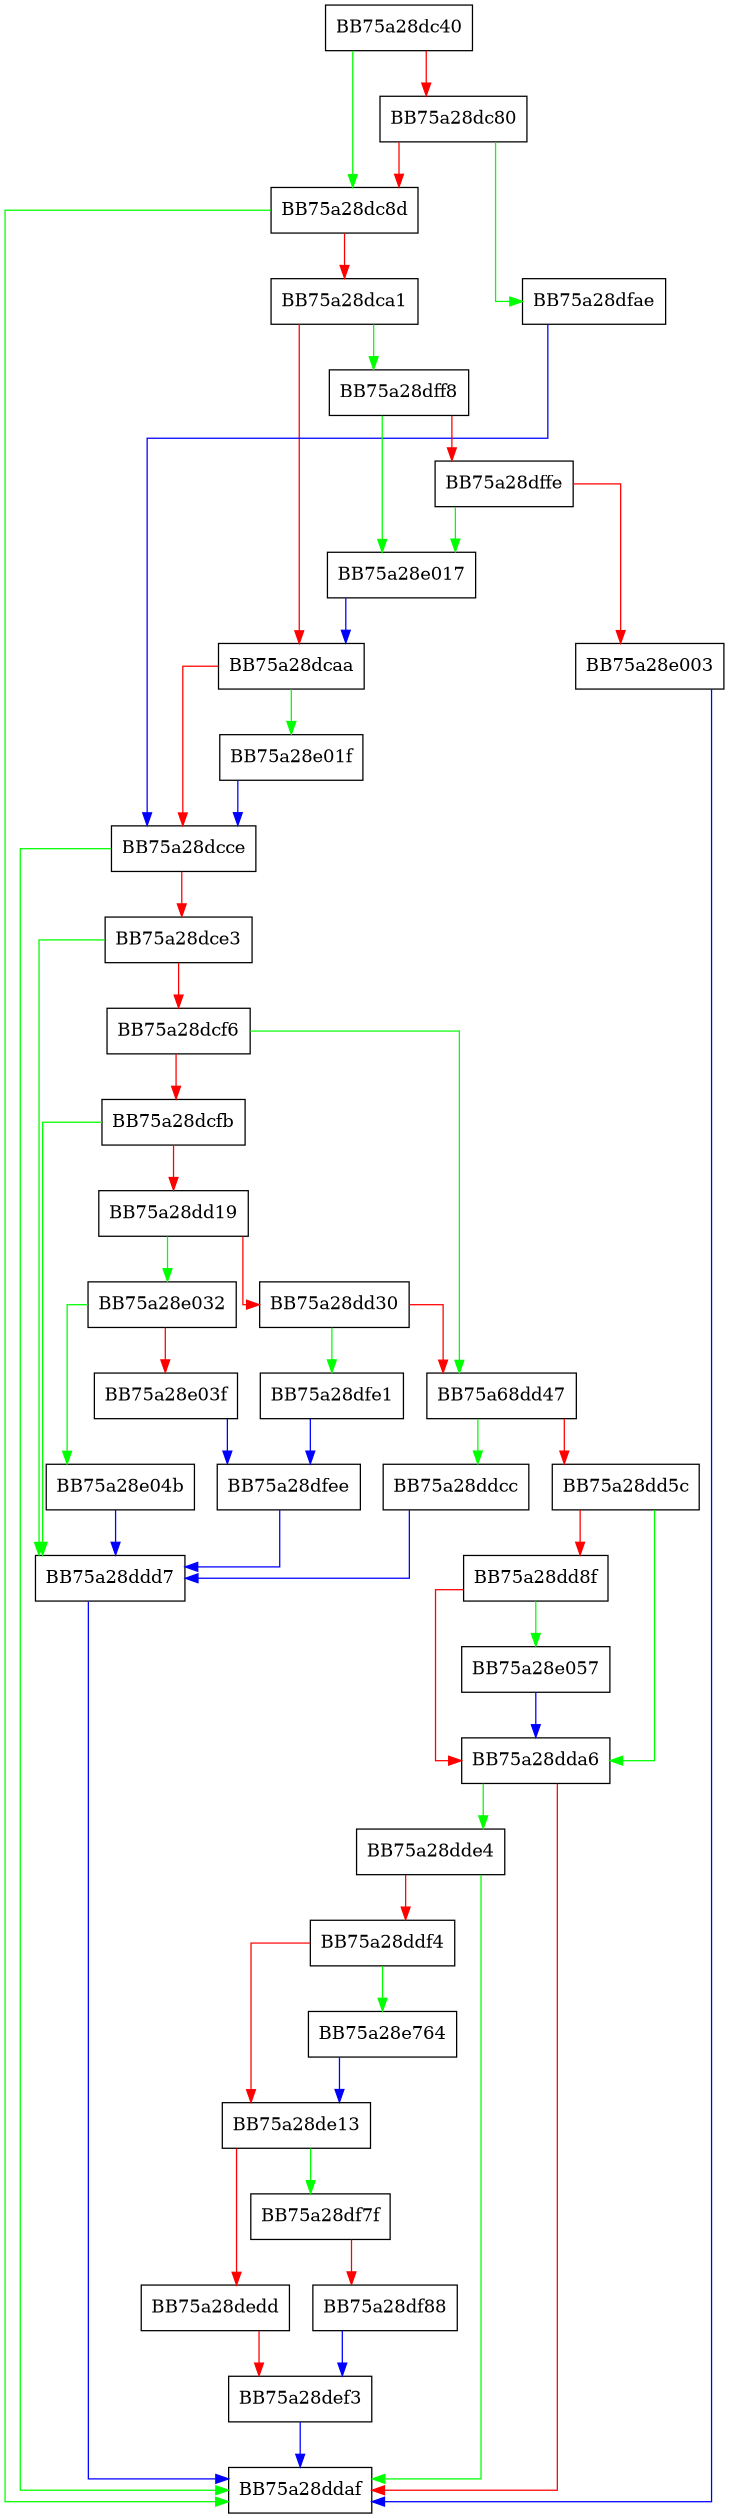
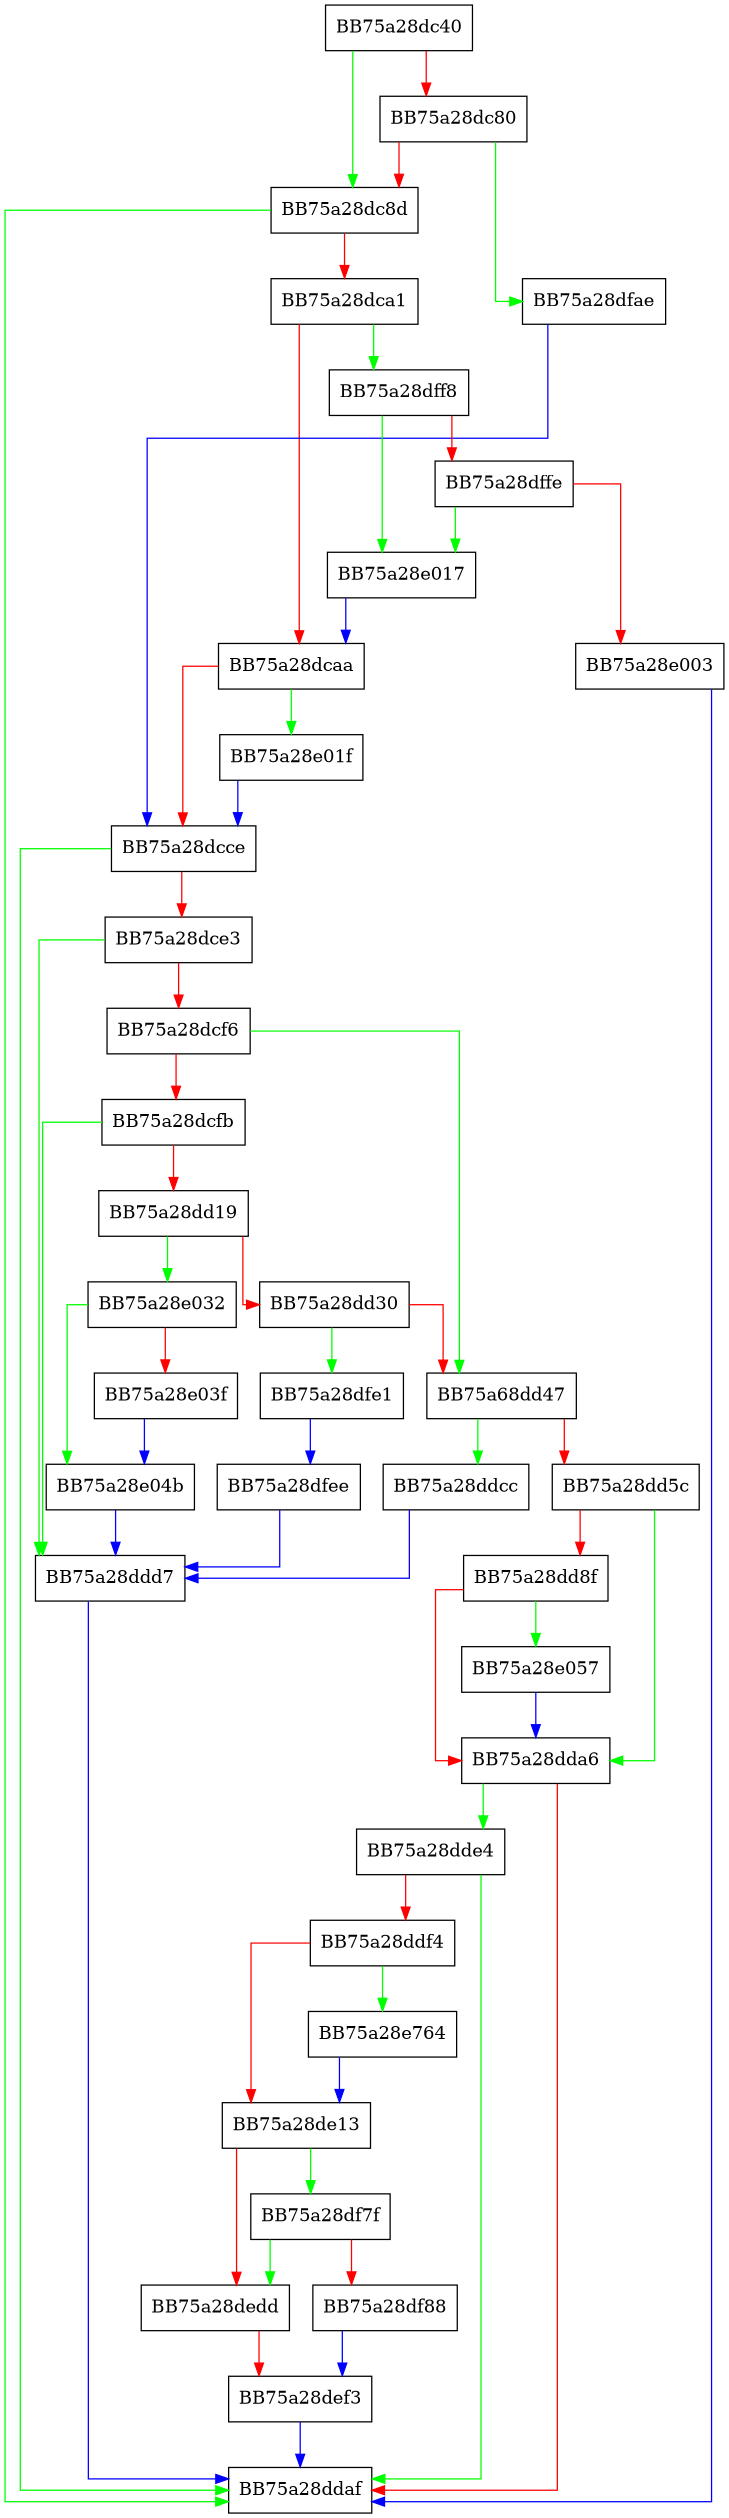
(227, 1435) -> (144, 1435)
none -> (270, 2256)
